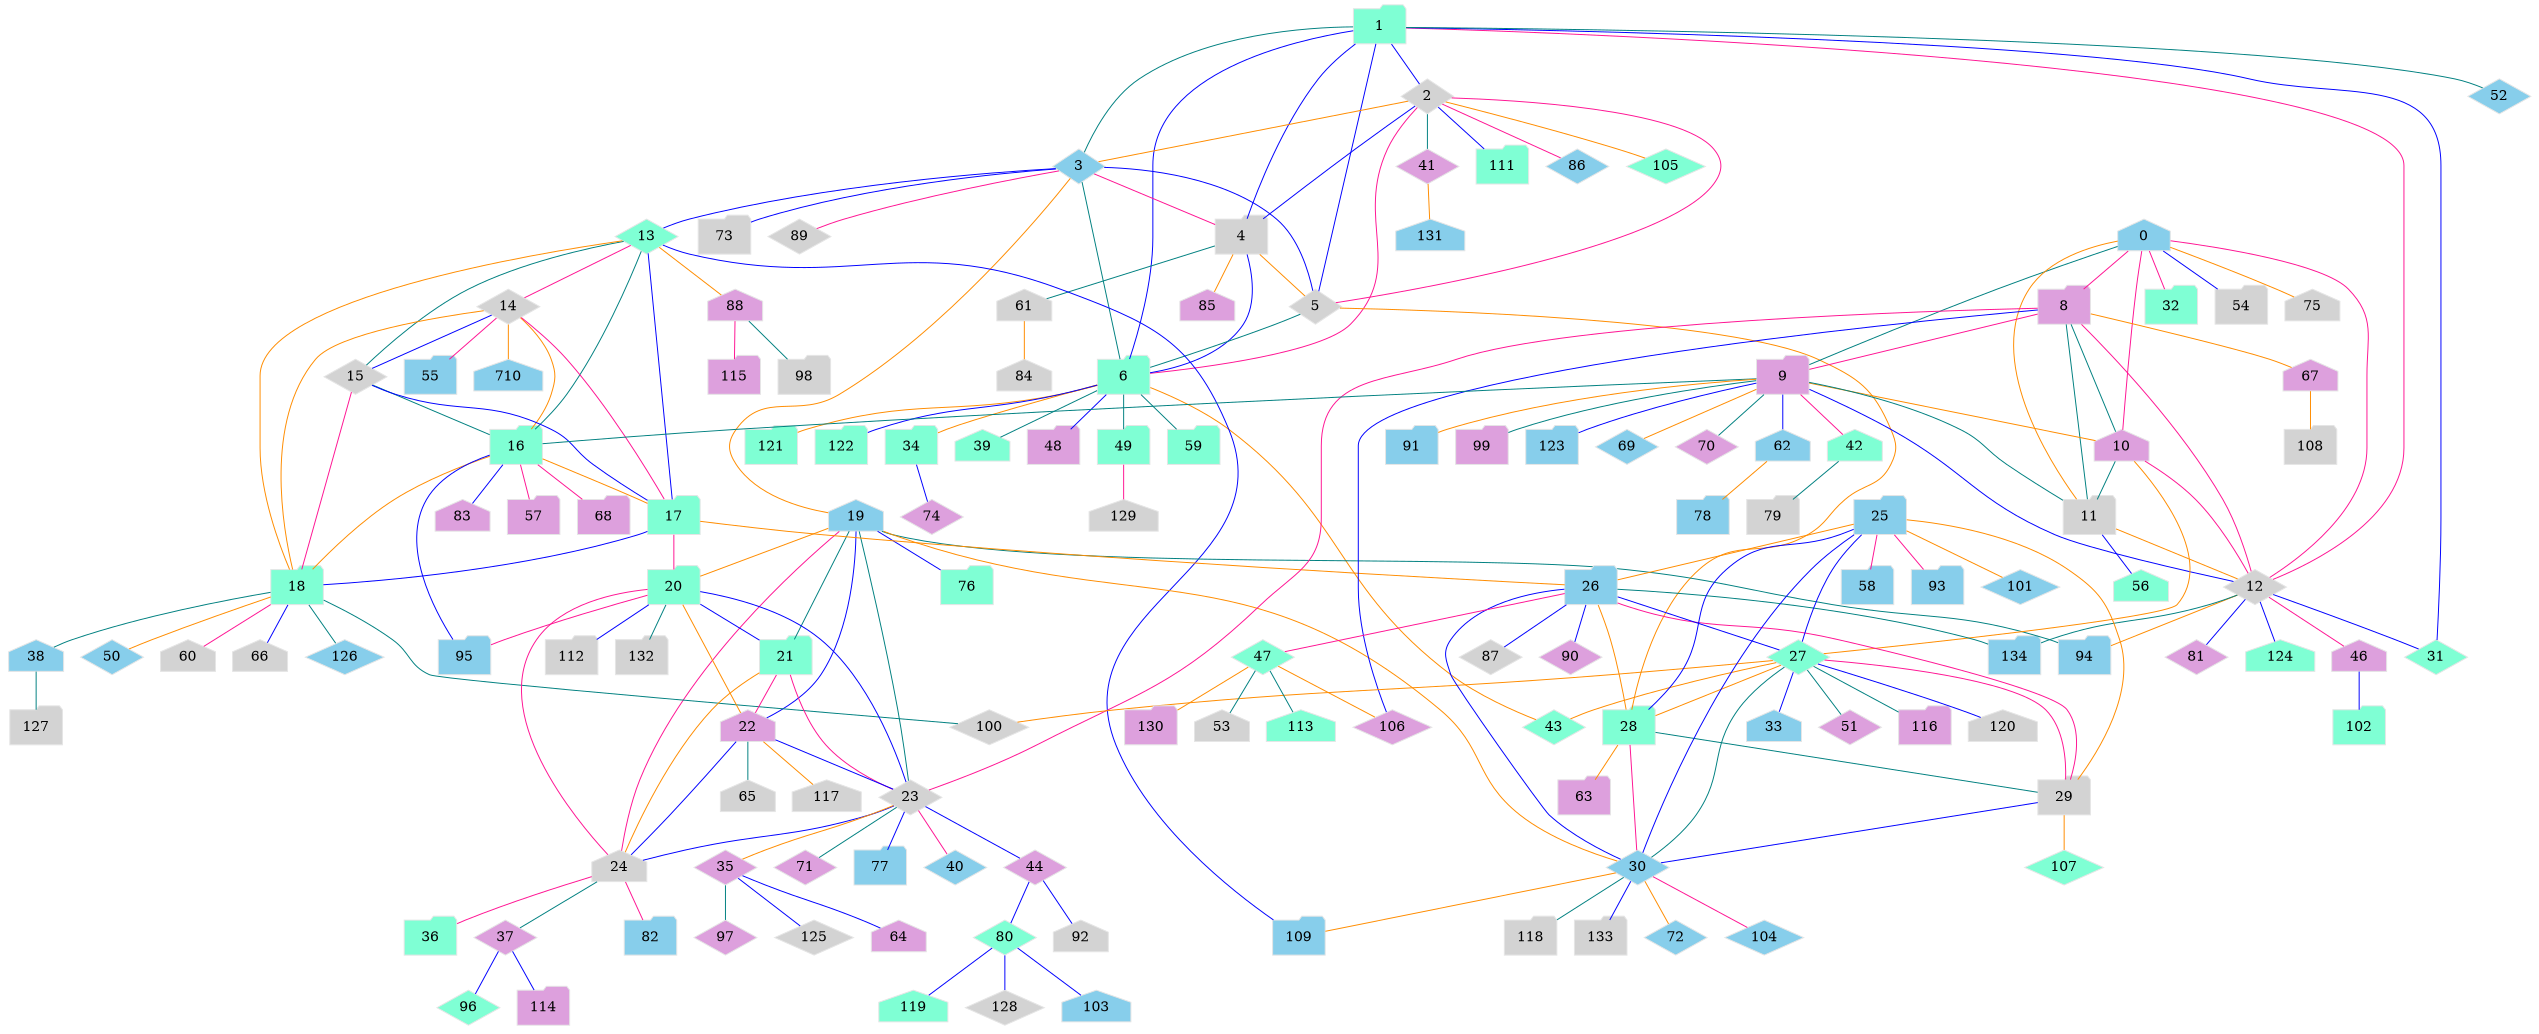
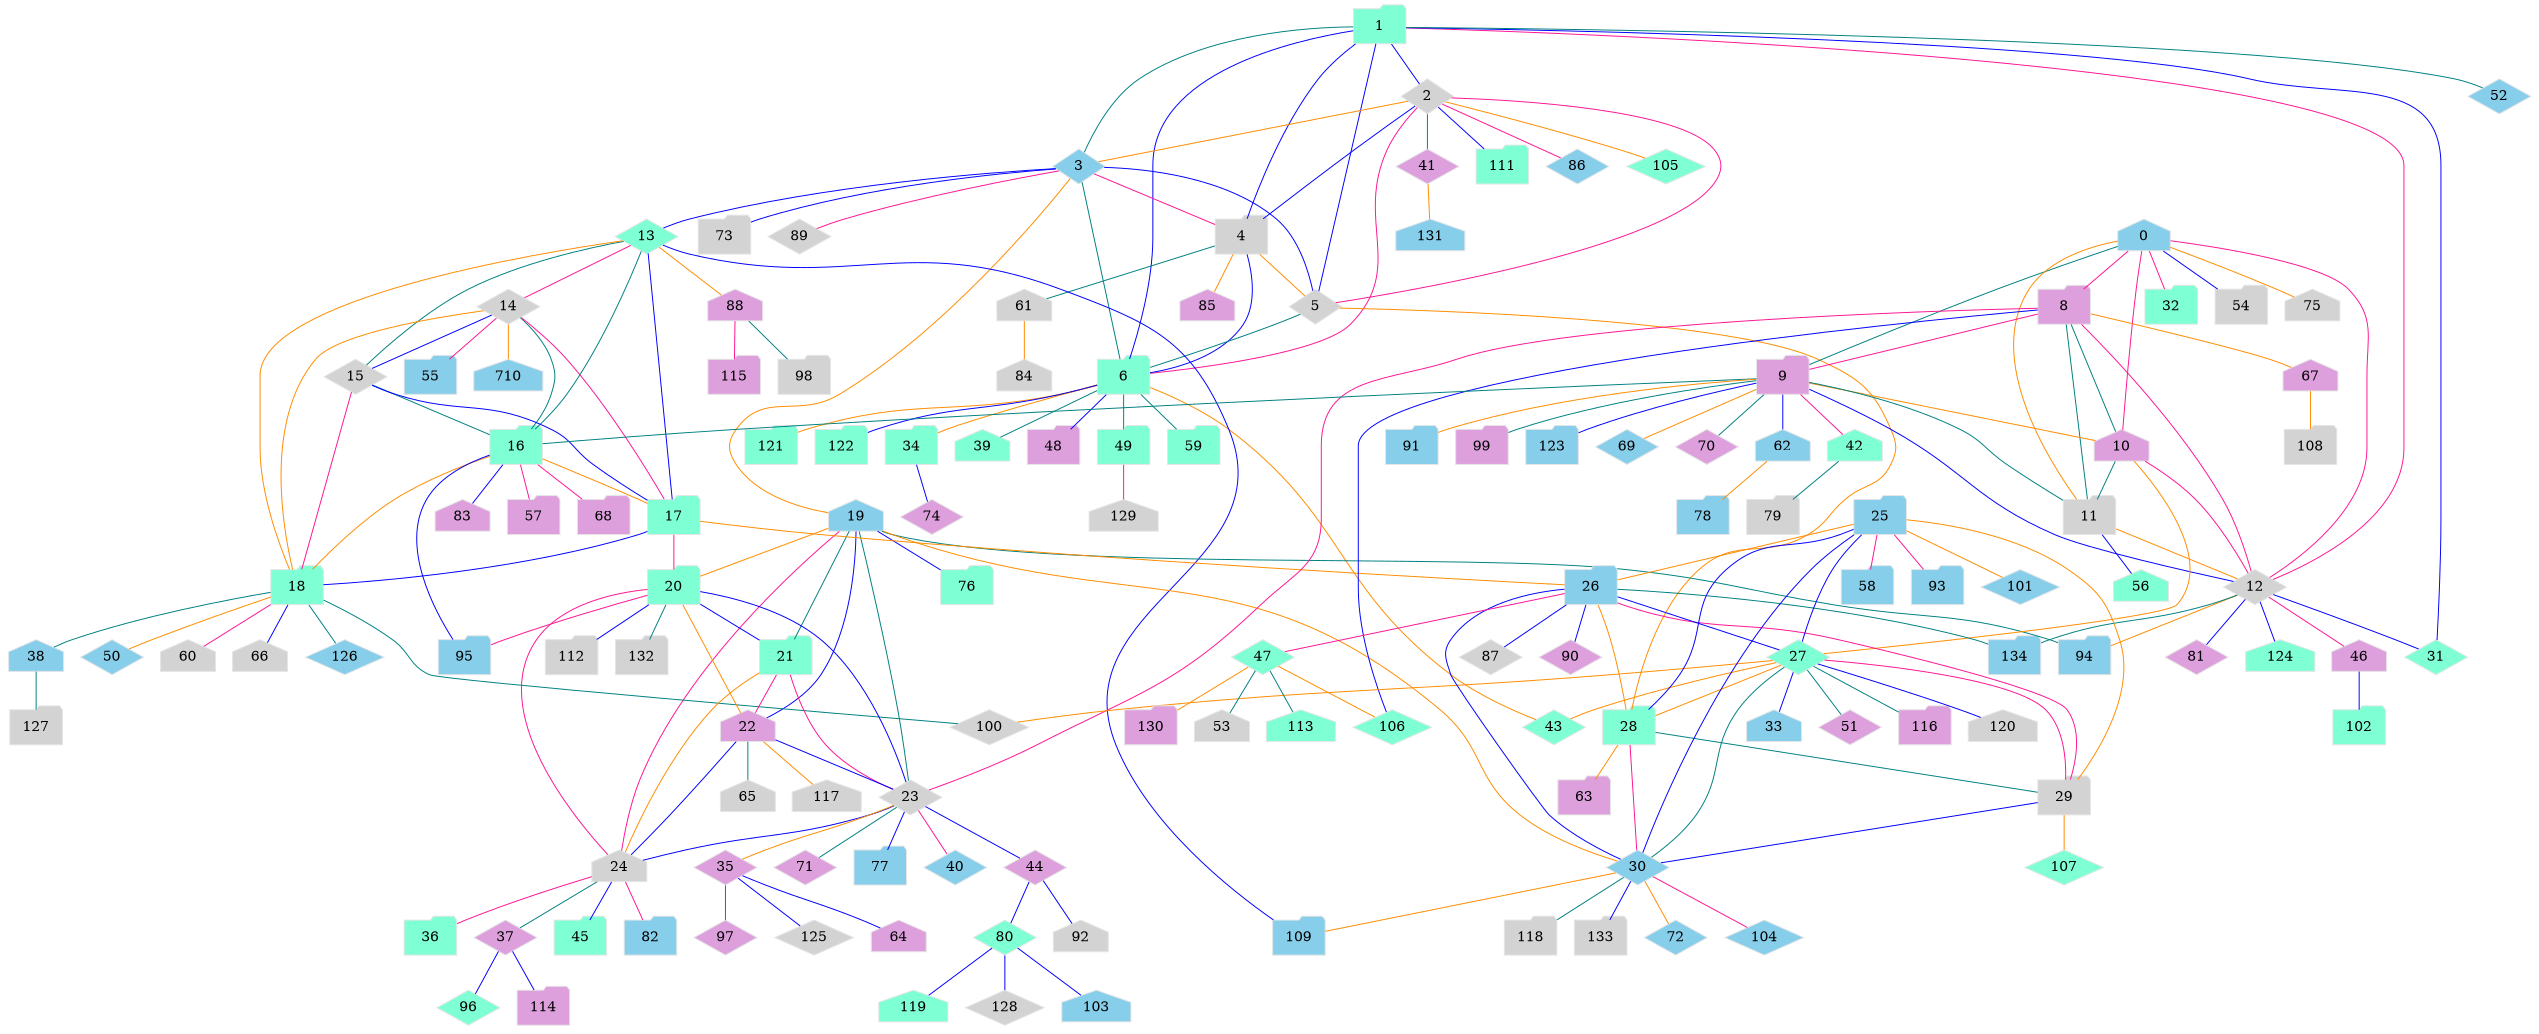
(554, 371) -> (554, 371)
(1392, 727) -> (1392, 727)
none -> (580, 938)
